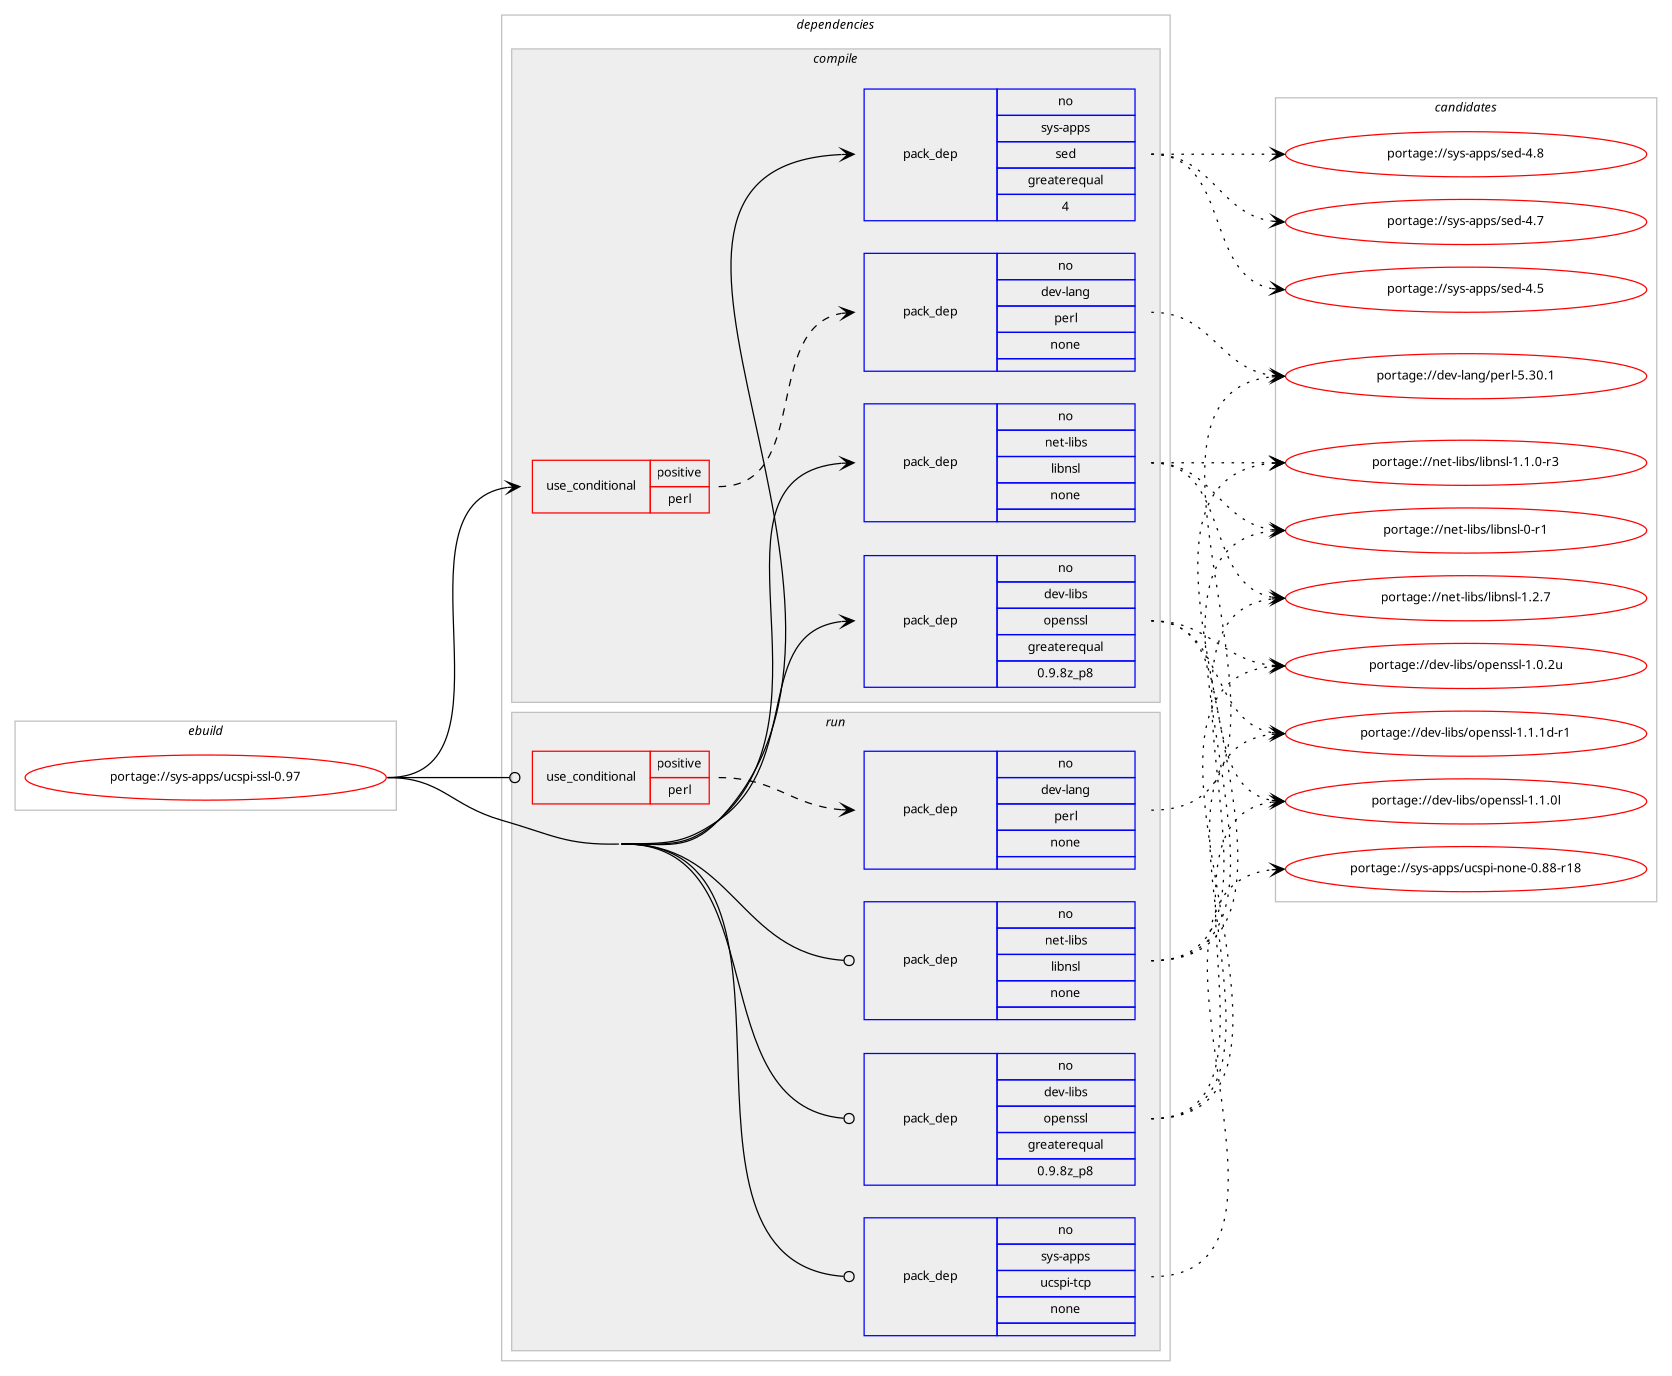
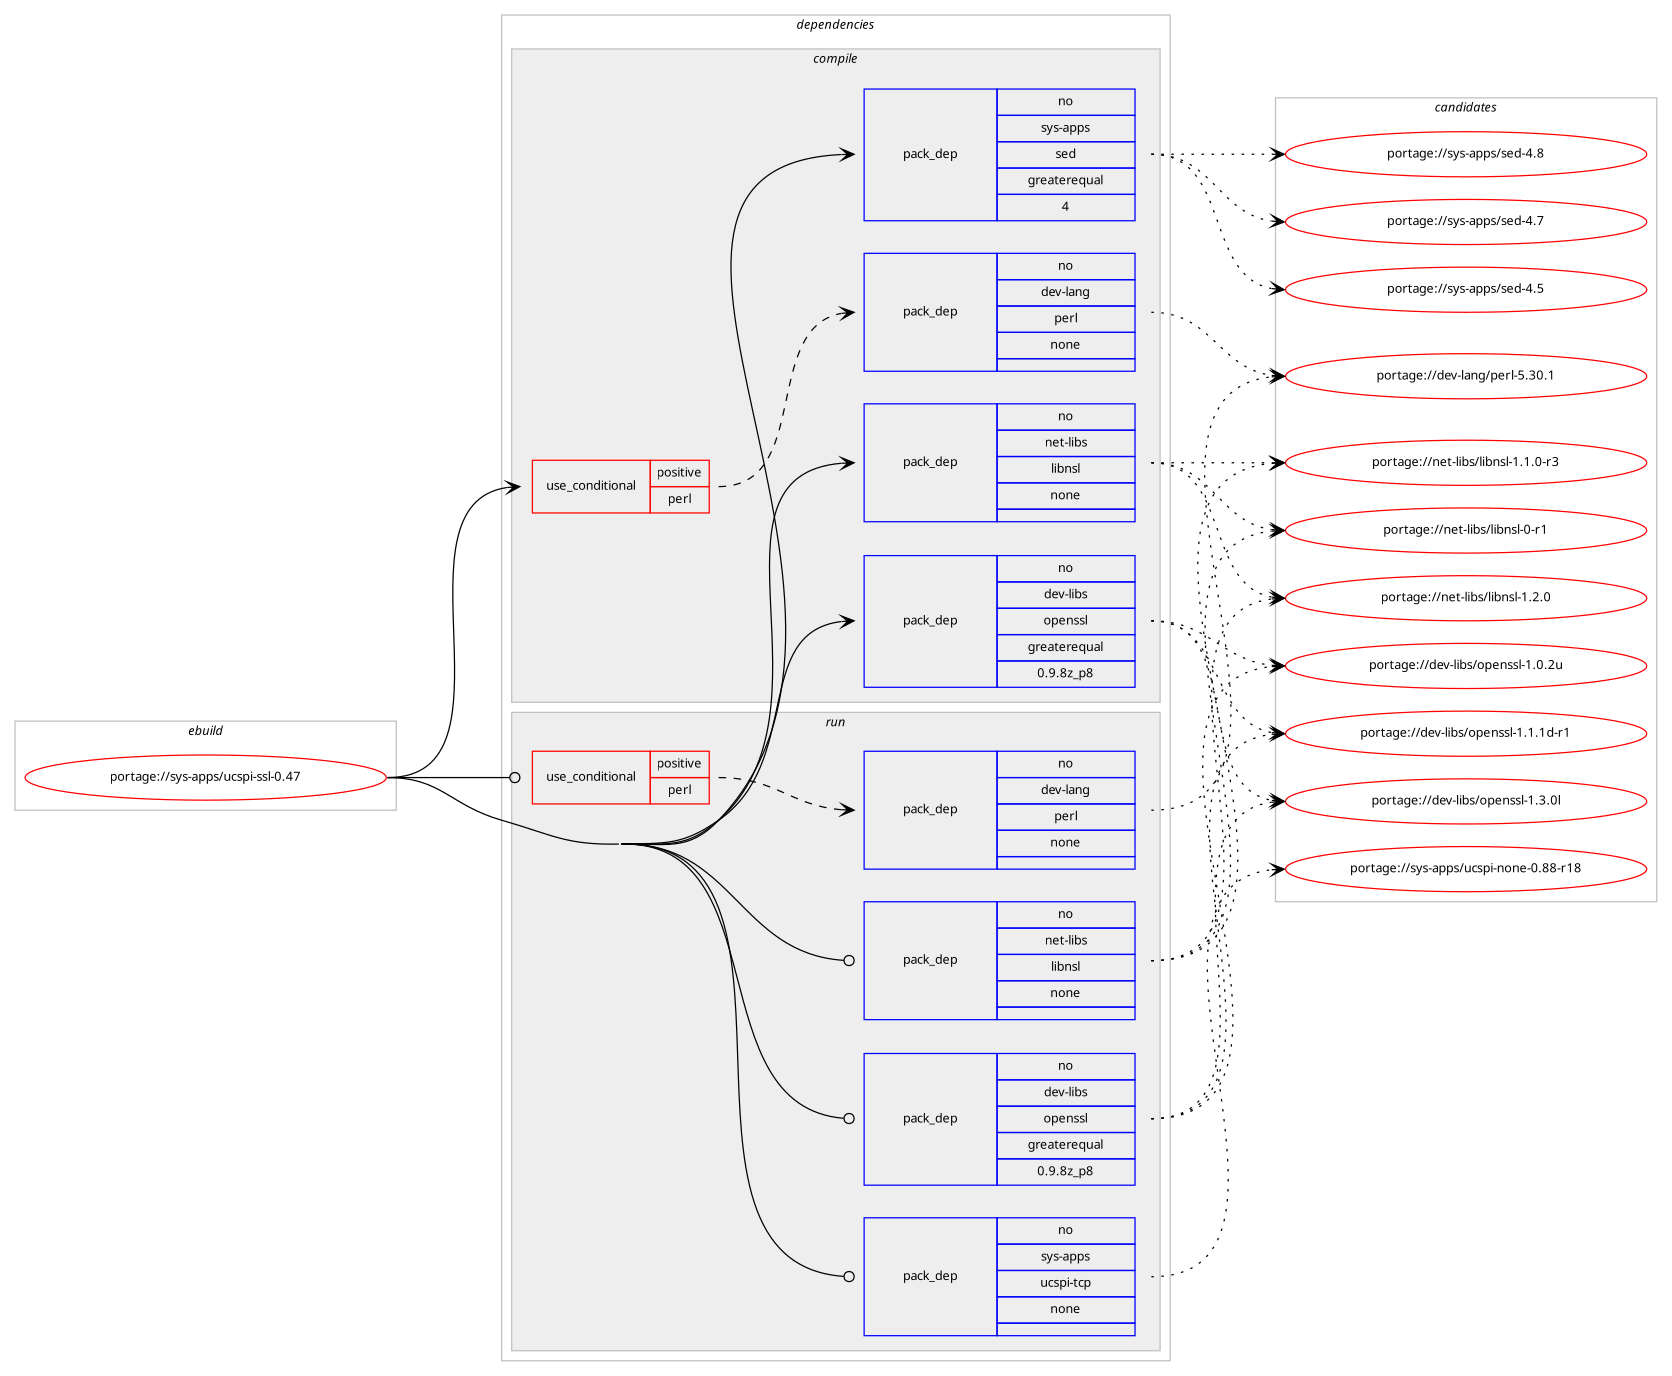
(1466, 598) -> (1466, 598)
(206, 778) -> (206, 778)
(1466, 801) -> (1466, 801)
